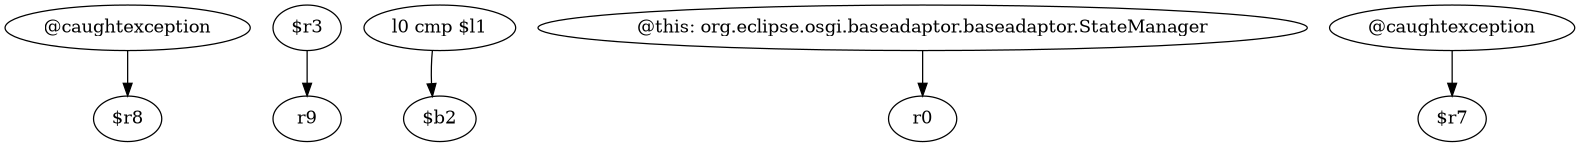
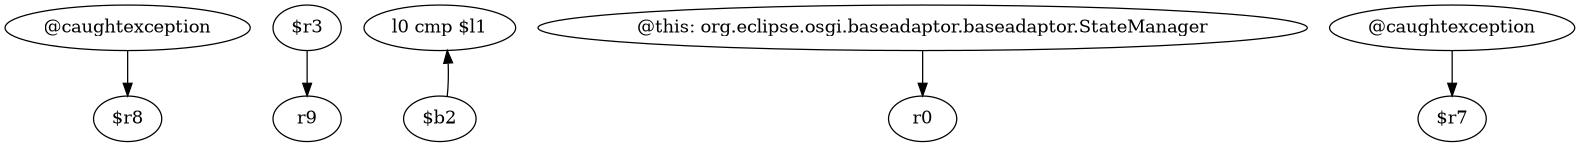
(431, 67) -> (448, 80)
